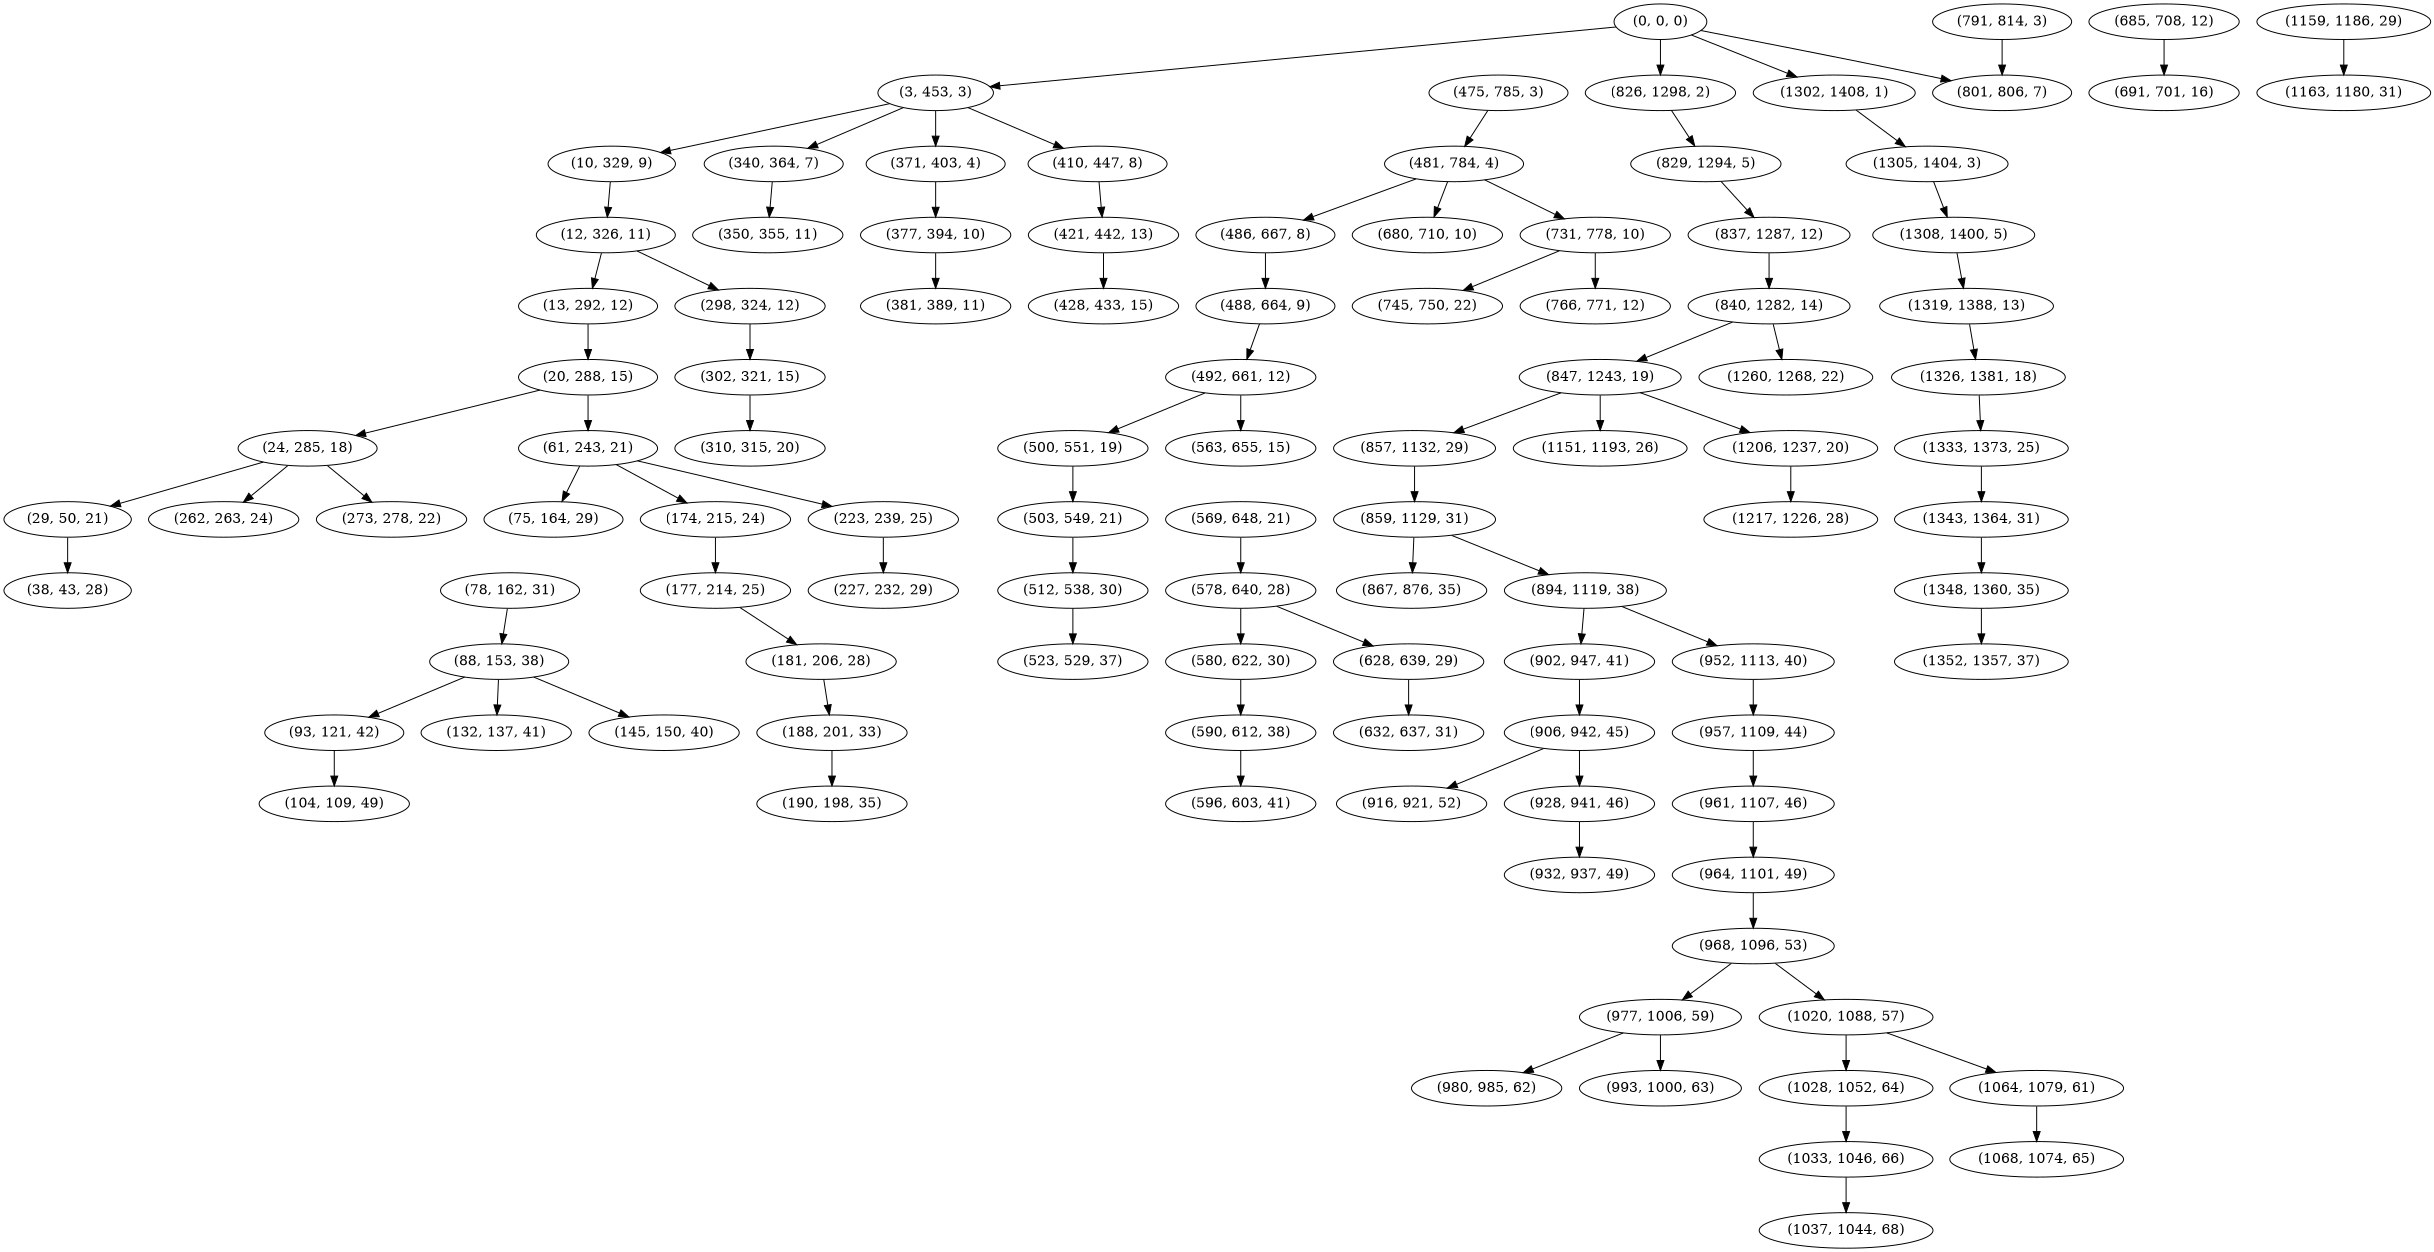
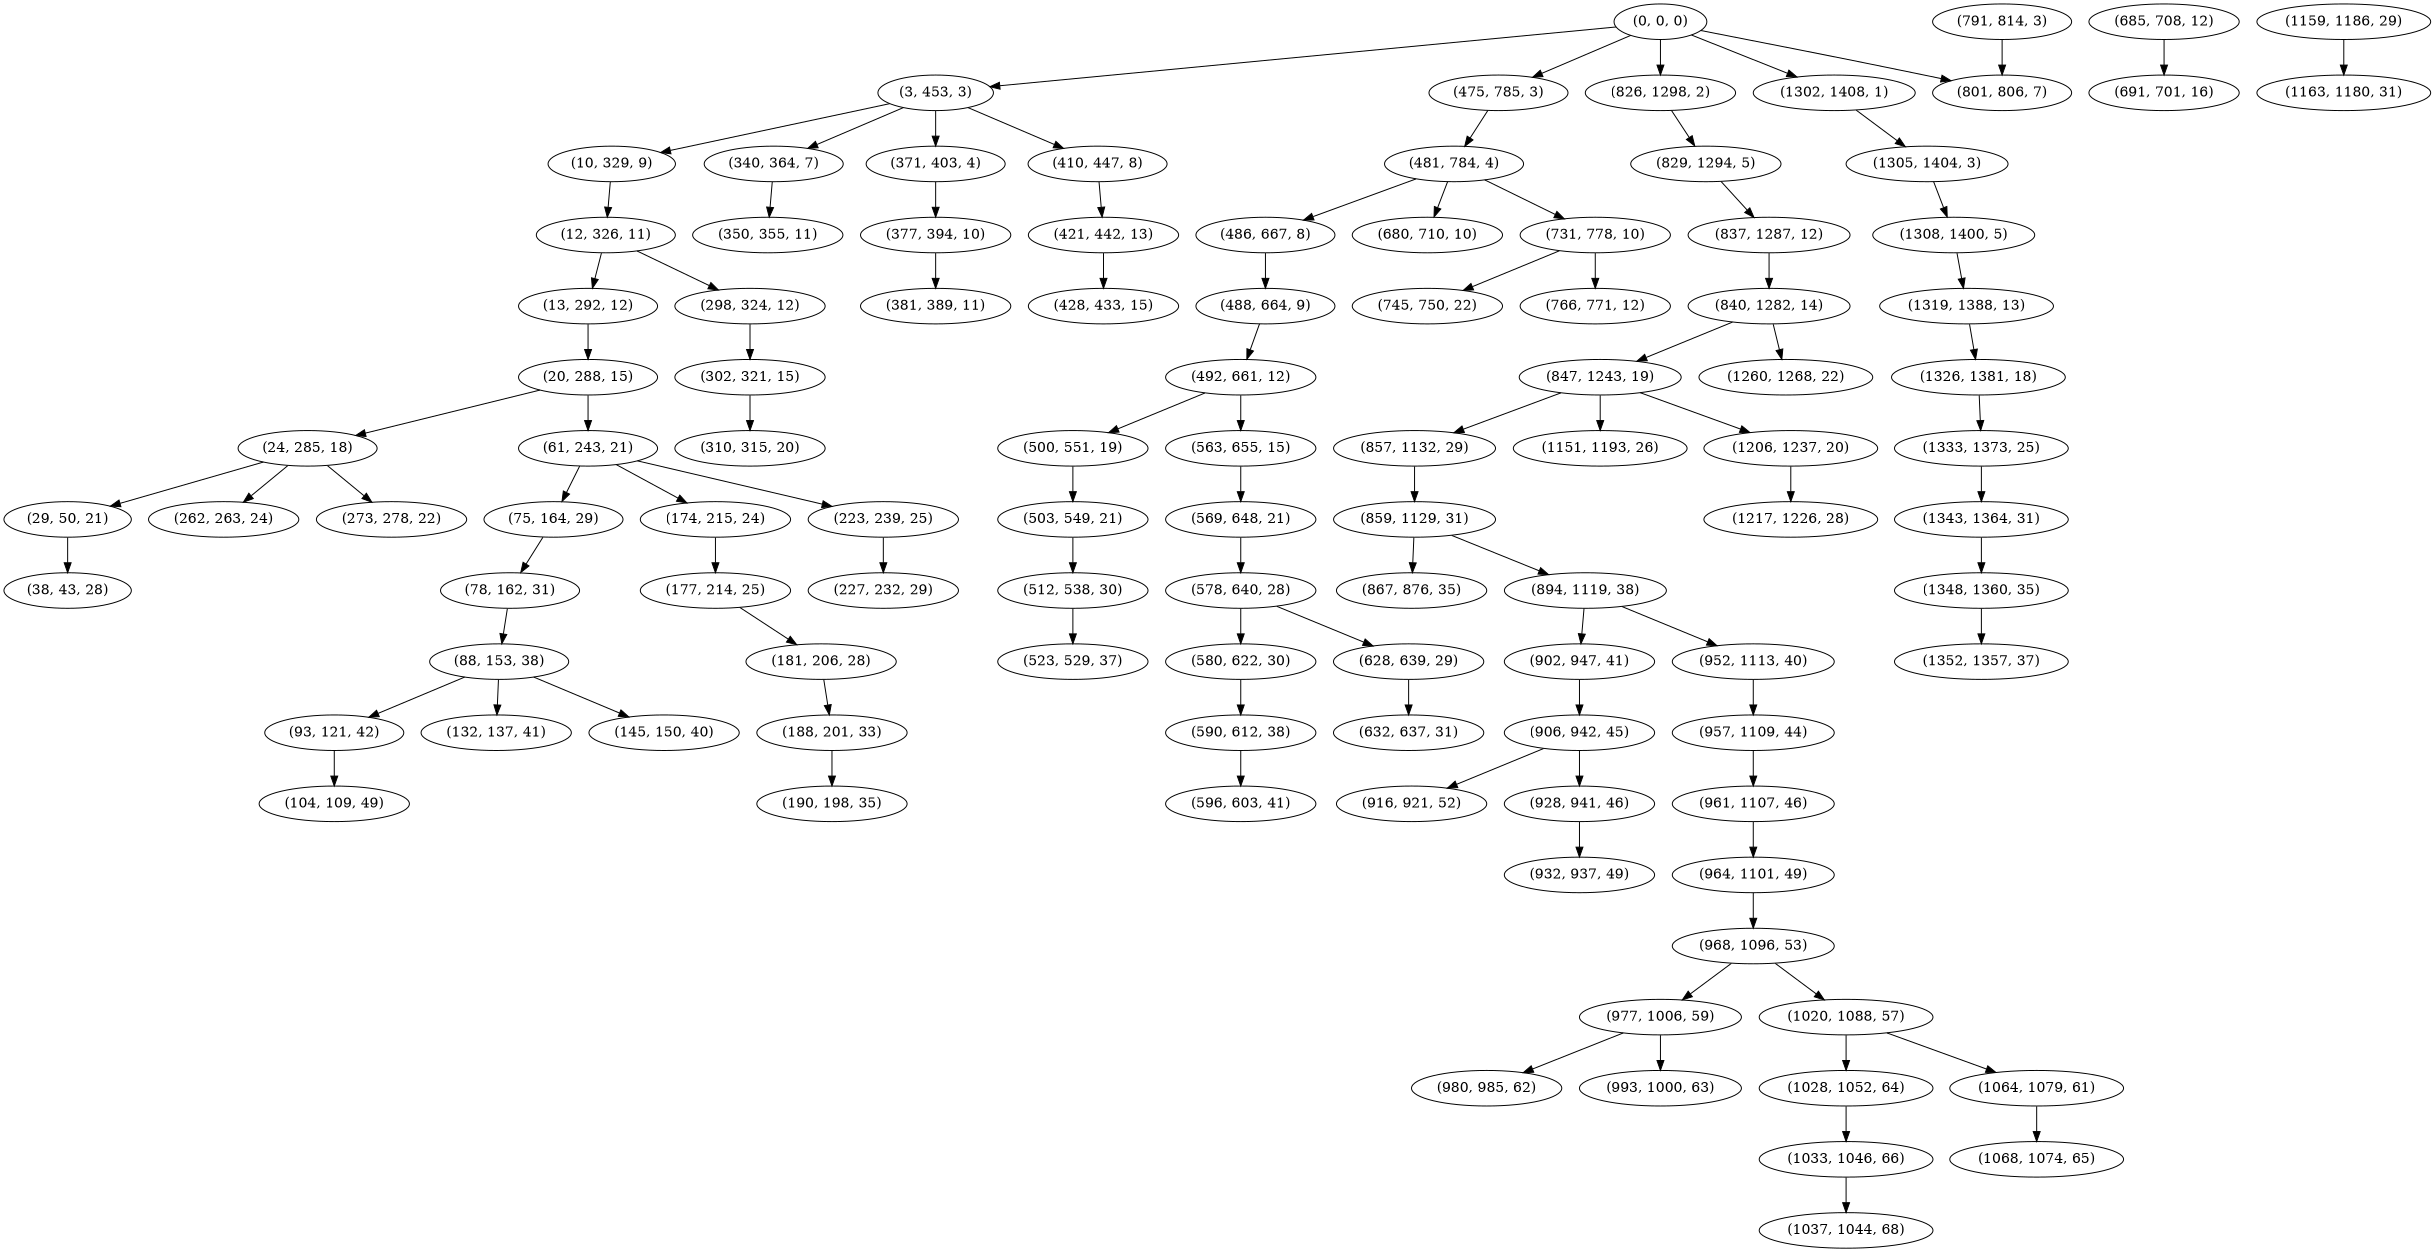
none -> (1586, 54)
none -> (1241, 479)
none -> (535, 551)
